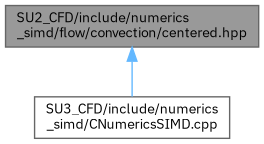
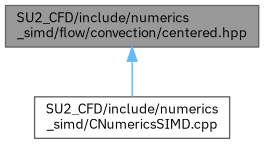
(132, 118) -> (132, 118)
